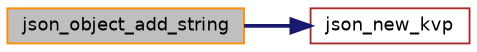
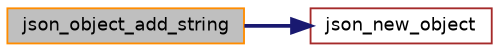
(390, 26) -> (401, 26)
